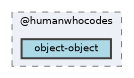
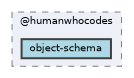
(66, 49) -> (66, 49)
